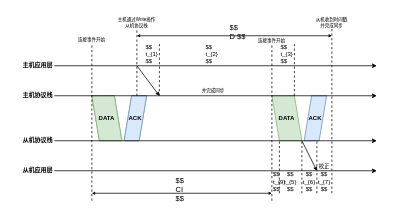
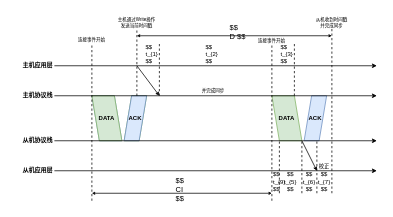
(137, 23) -> (137, 23)
